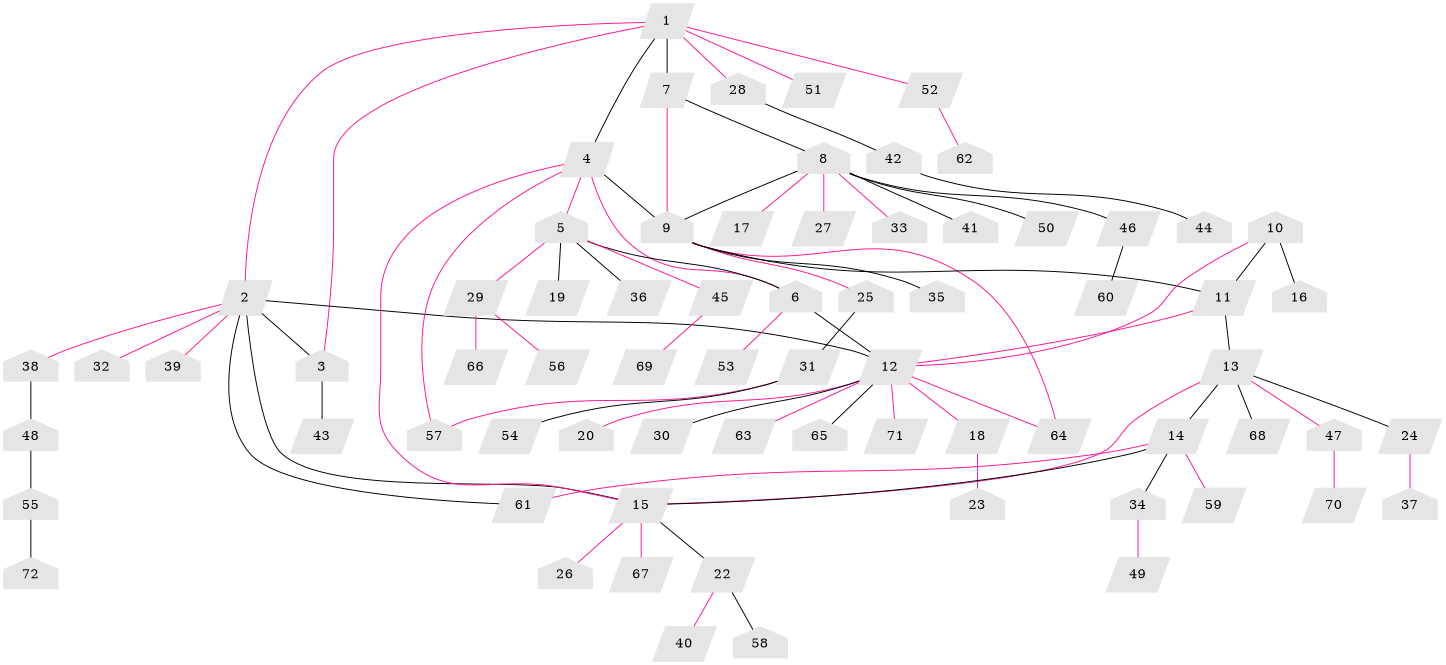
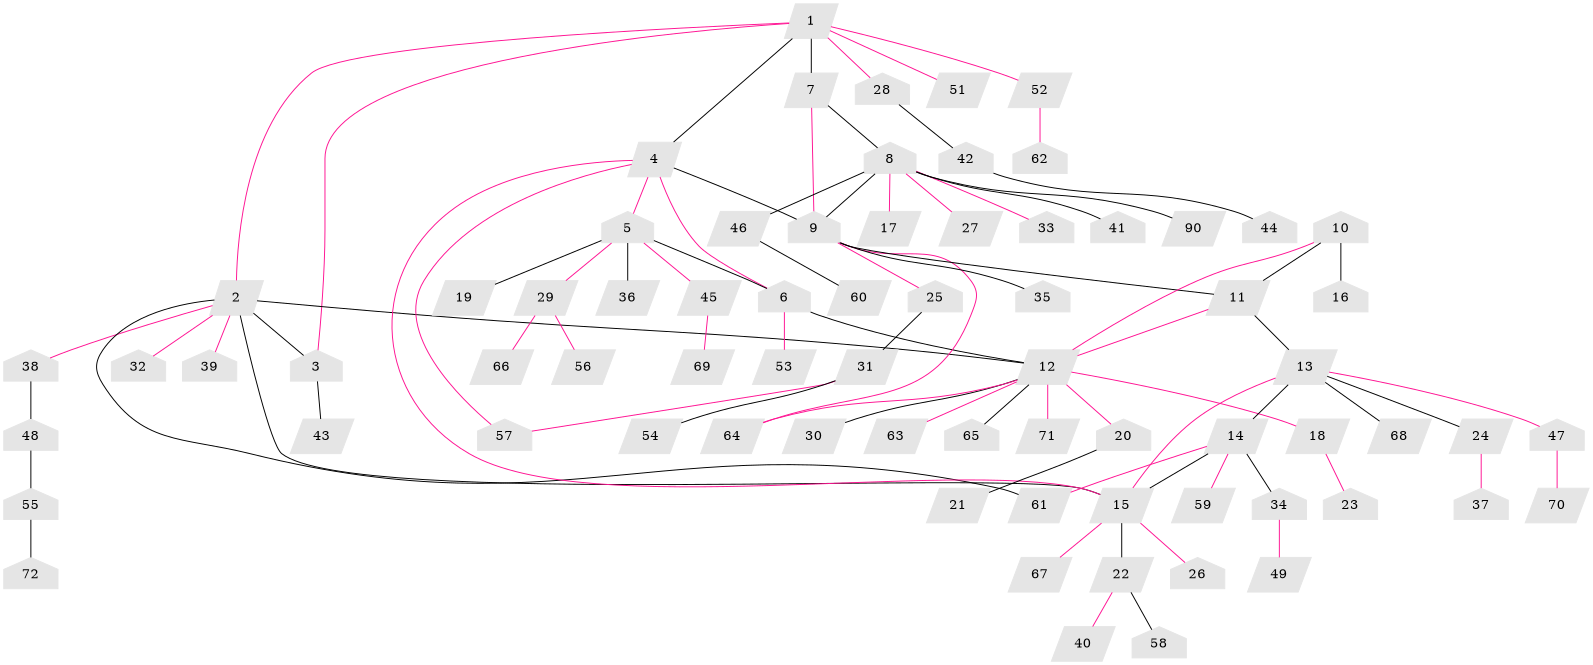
(1047, 229) -> (1194, 229)
none -> (958, 506)
